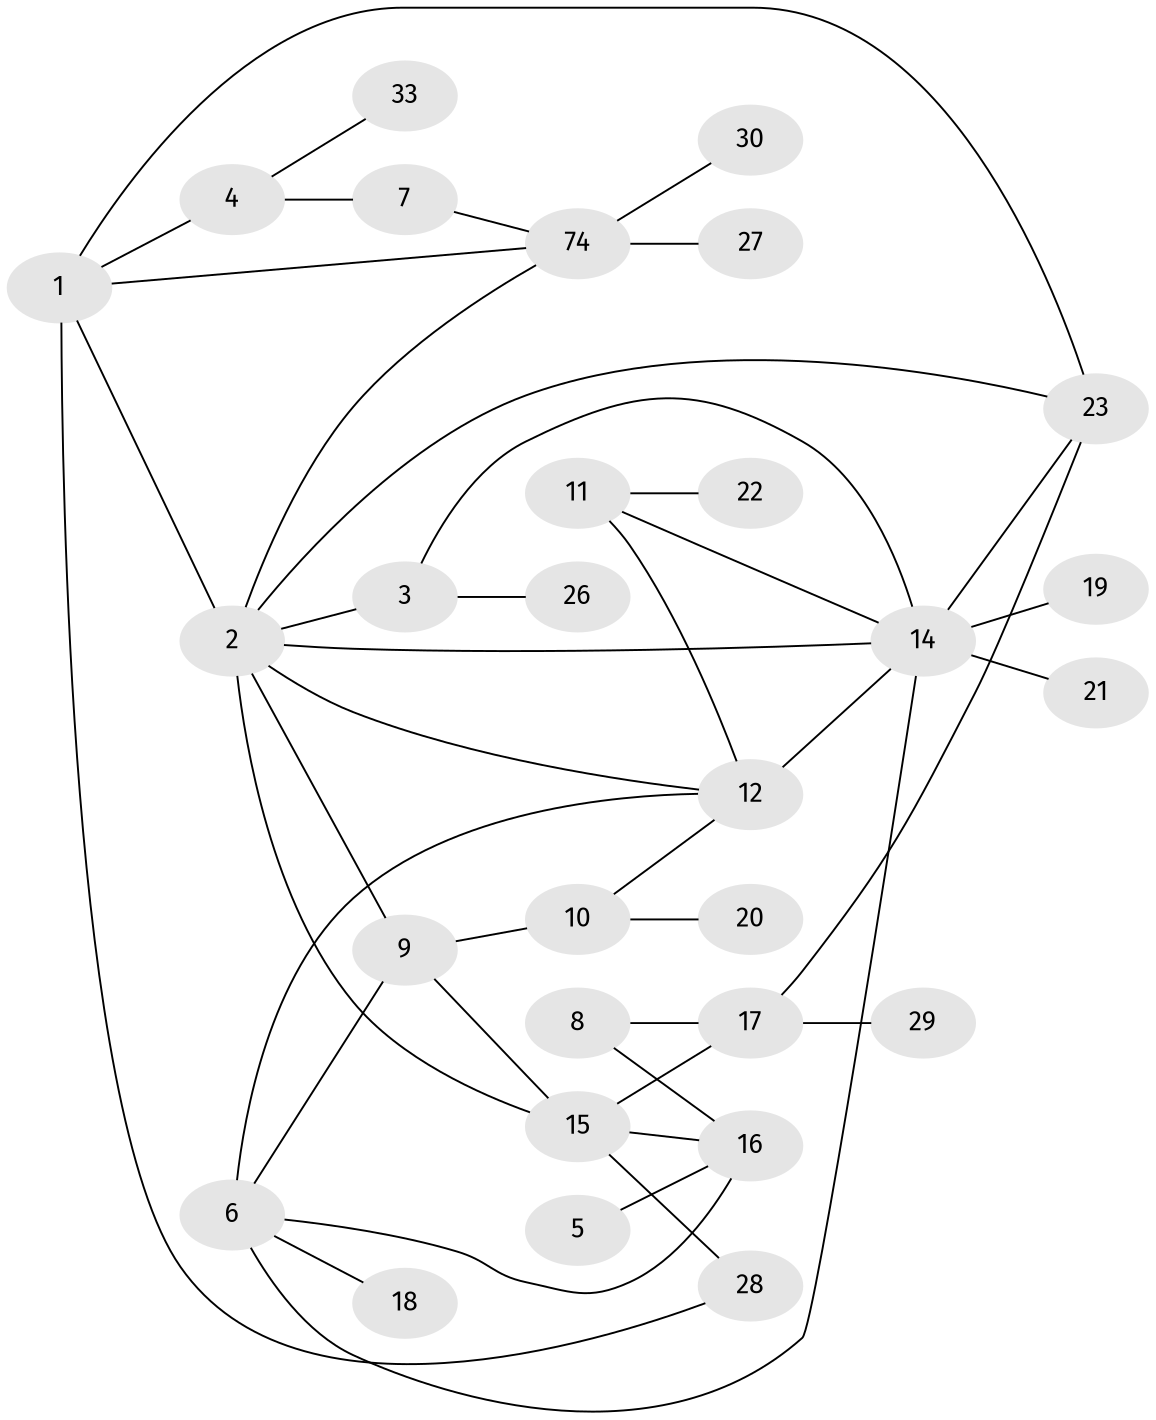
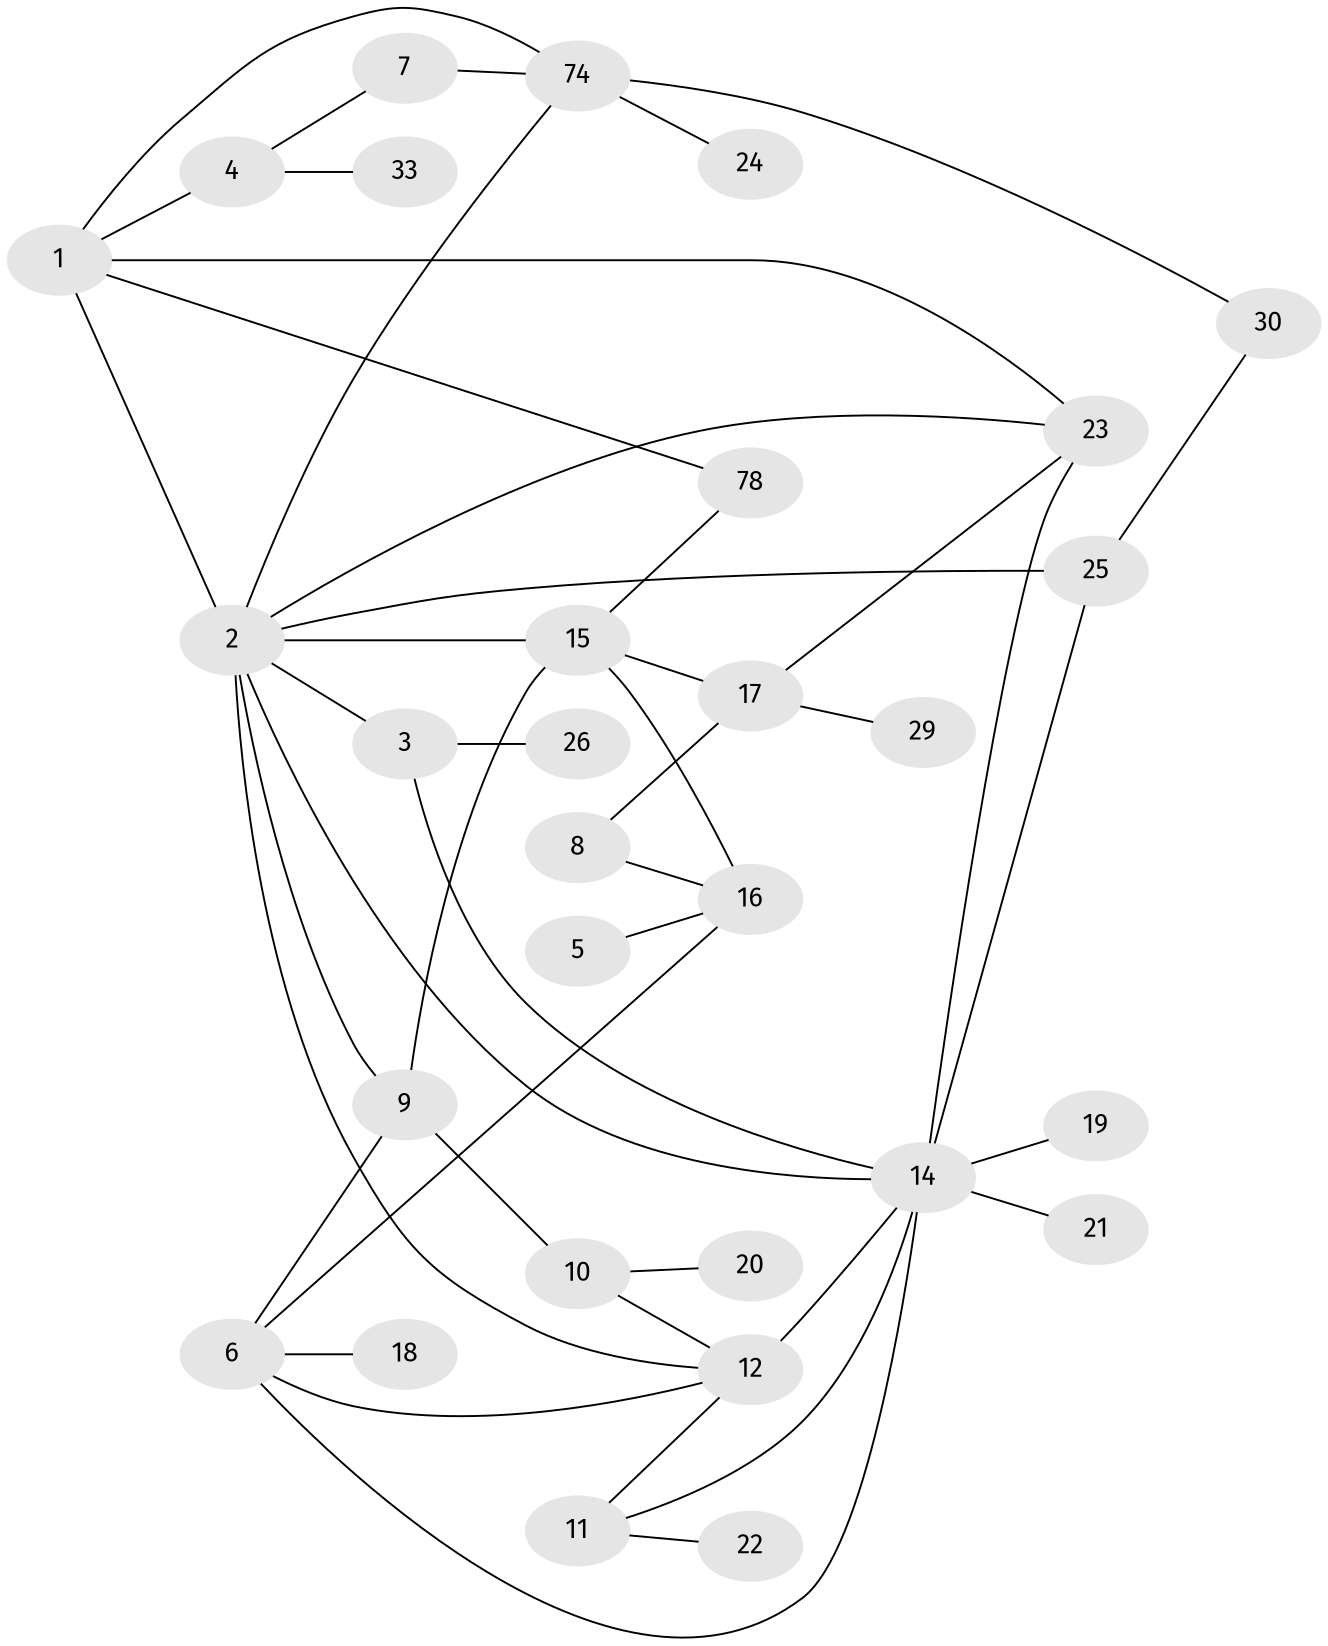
(751, 244) -> (751, 164)
none -> (1096, 571)
(751, 1286) -> (751, 483)
